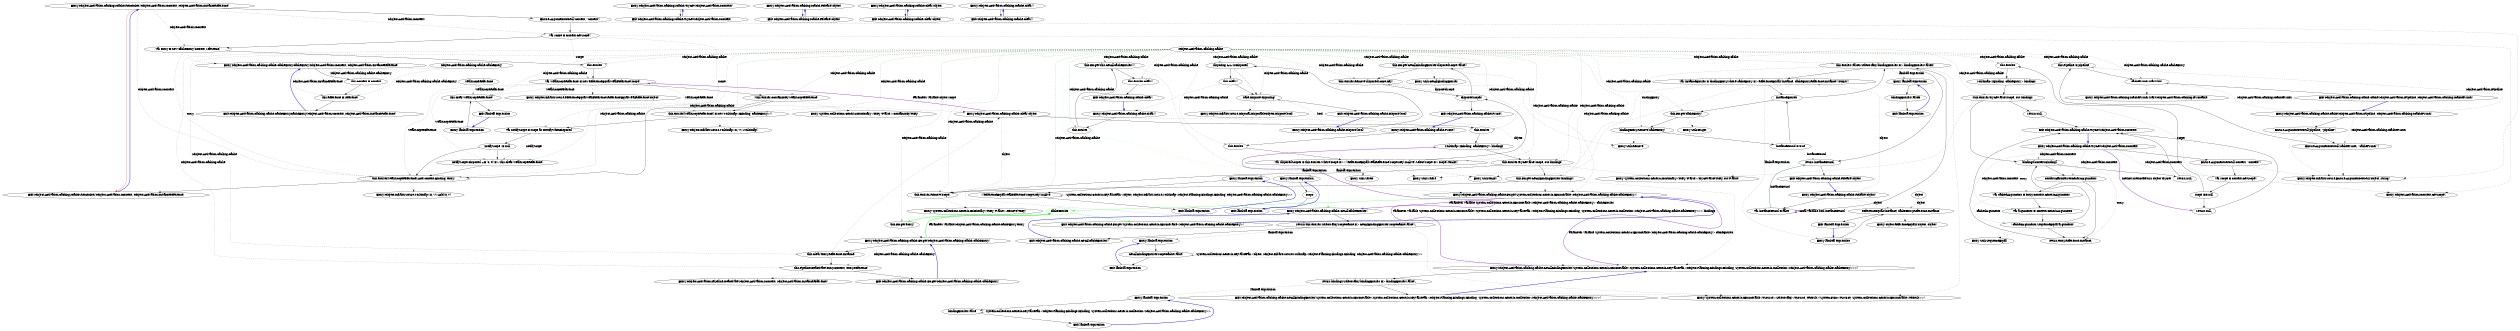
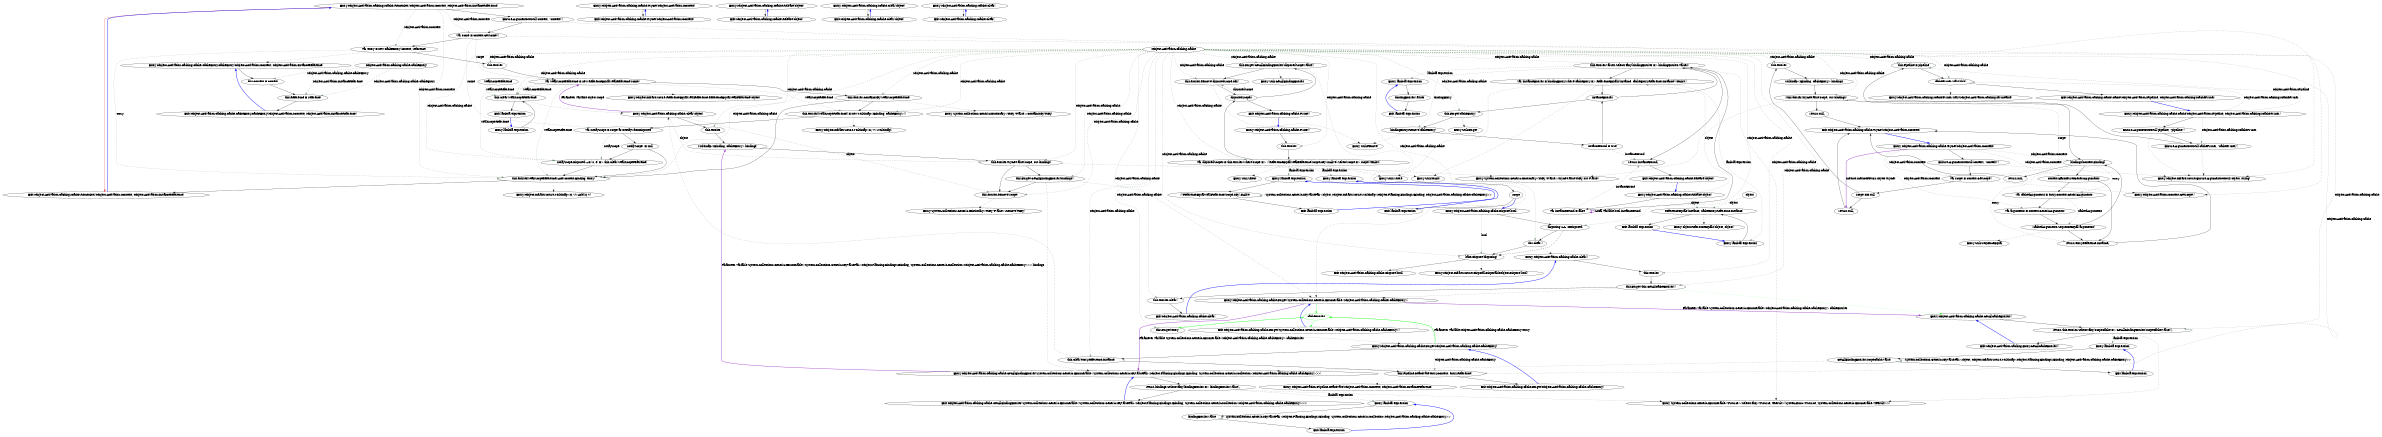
(2154, 66) -> (1966, 66)
(1351, 122) -> (1510, 206)
none -> (1376, 124)
(1774, 177) -> (1608, 191)
(1069, 241) -> (2019, 347)
